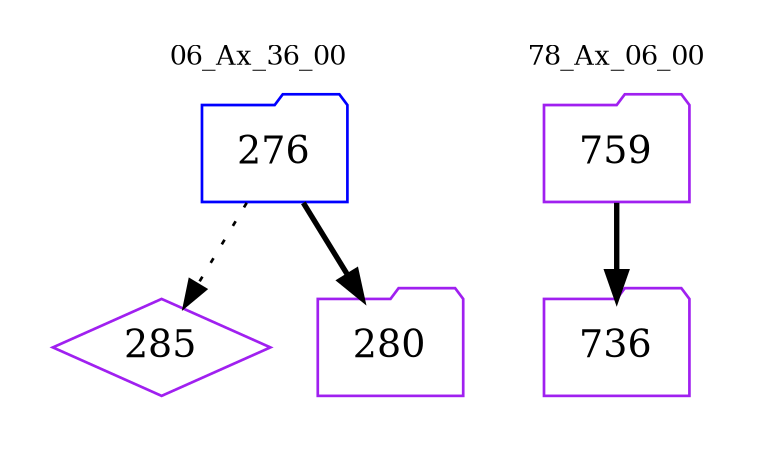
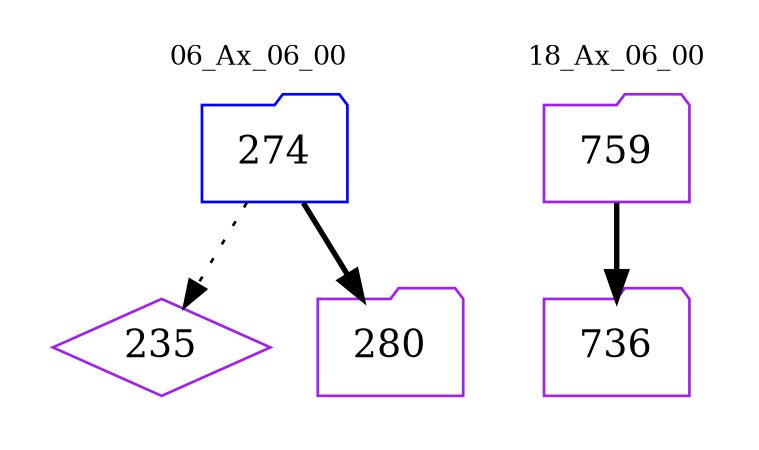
(259, 58) -> (259, 58)
(617, 58) -> (617, 58)
(275, 154) -> (275, 154)
(162, 347) -> (162, 347)
